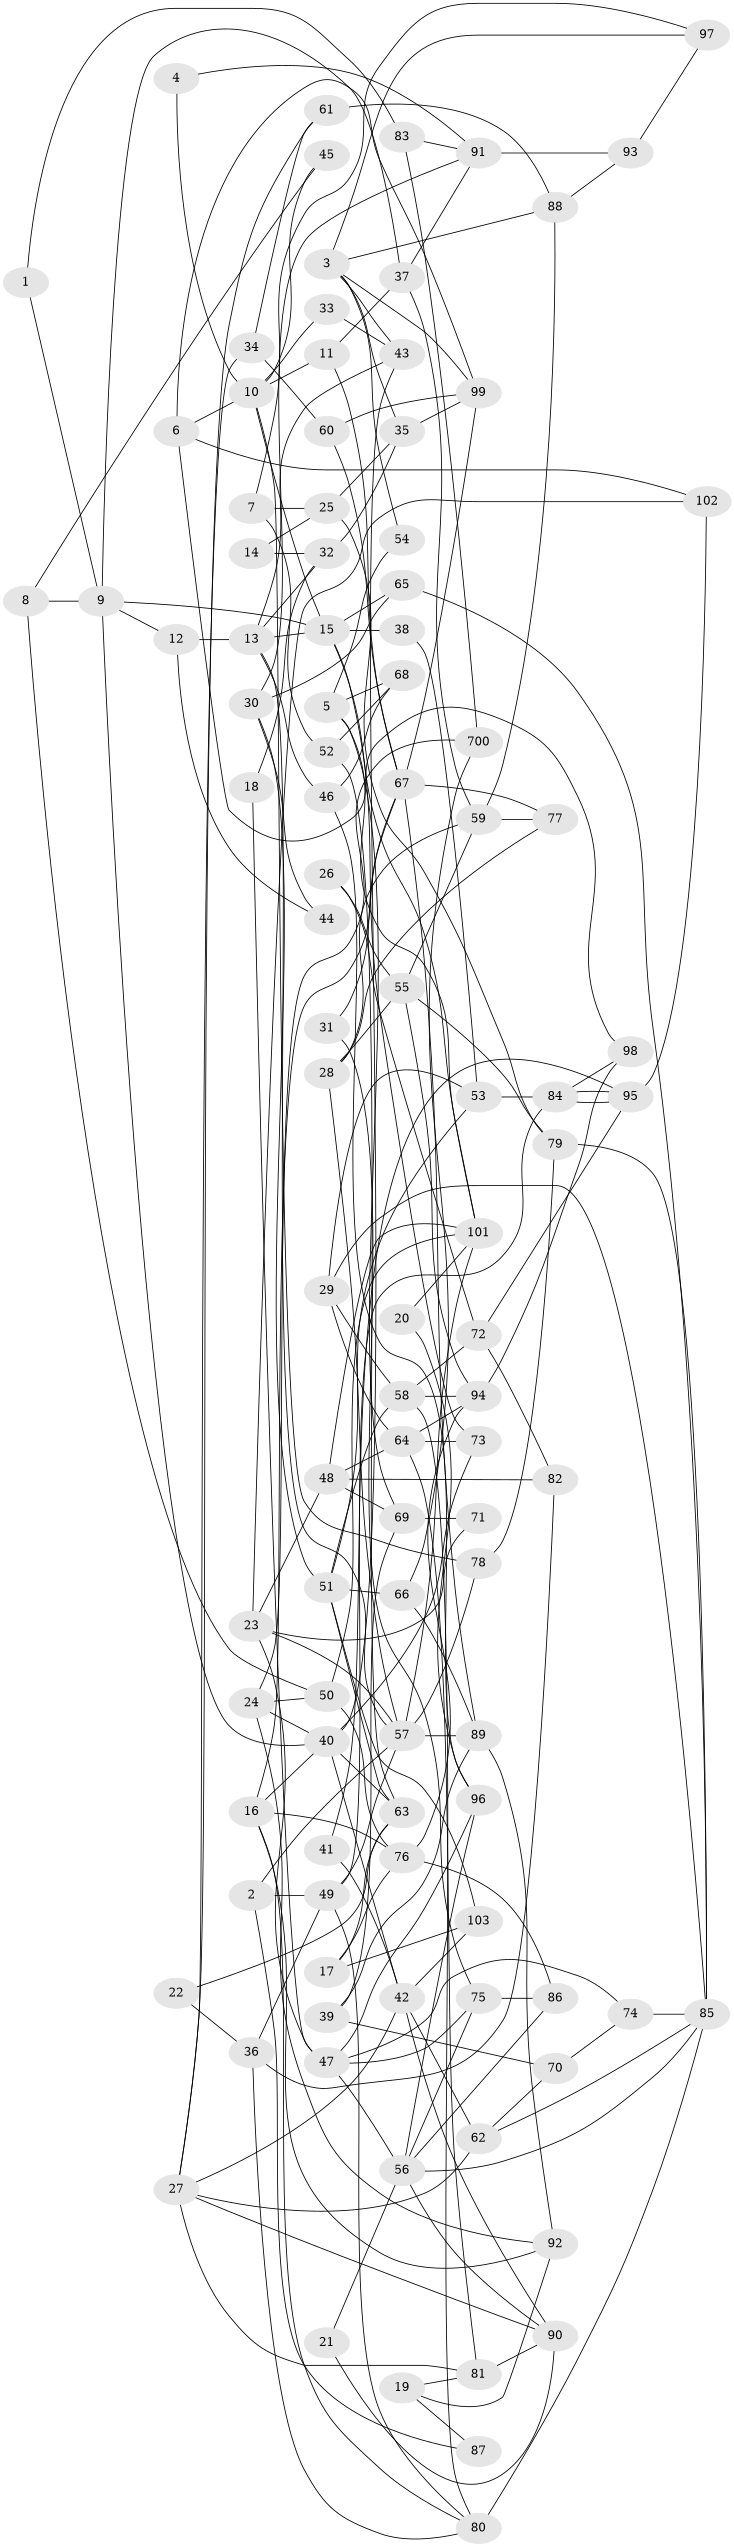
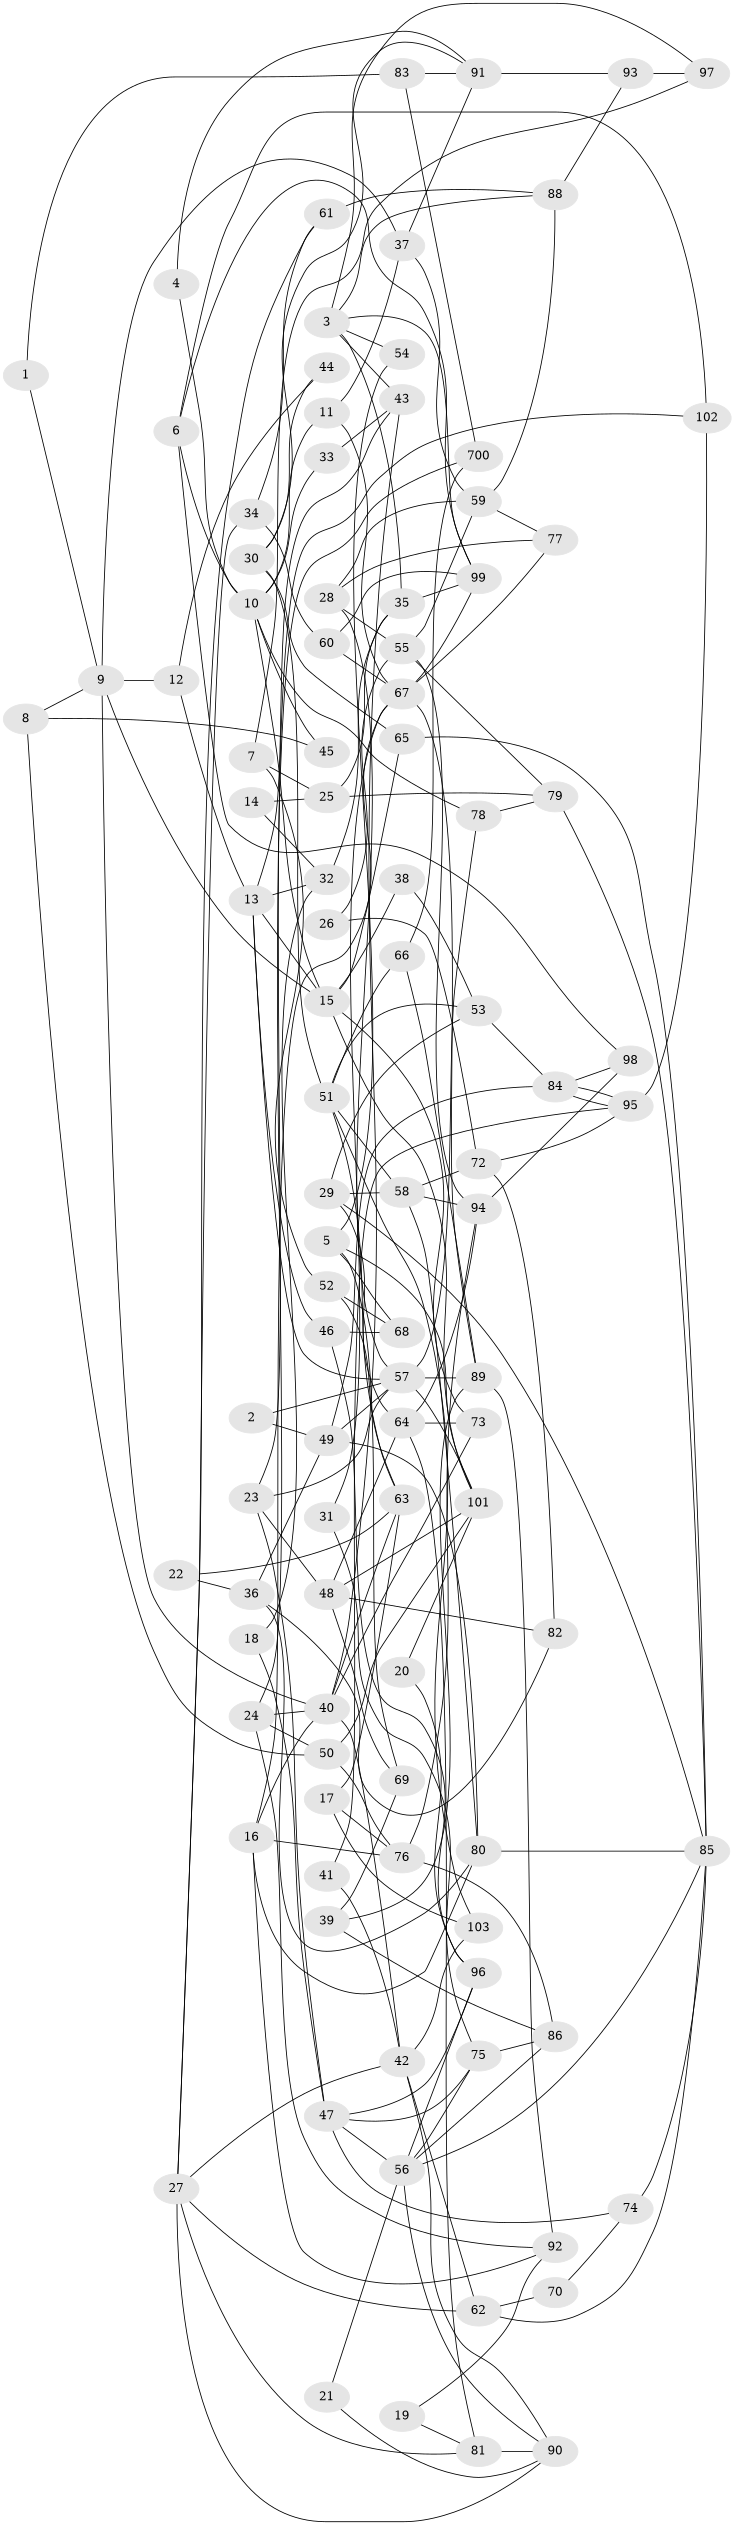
(479, 1518) -> none
(441, 2043) -> (432, 1984)
(479, 2451) -> none
